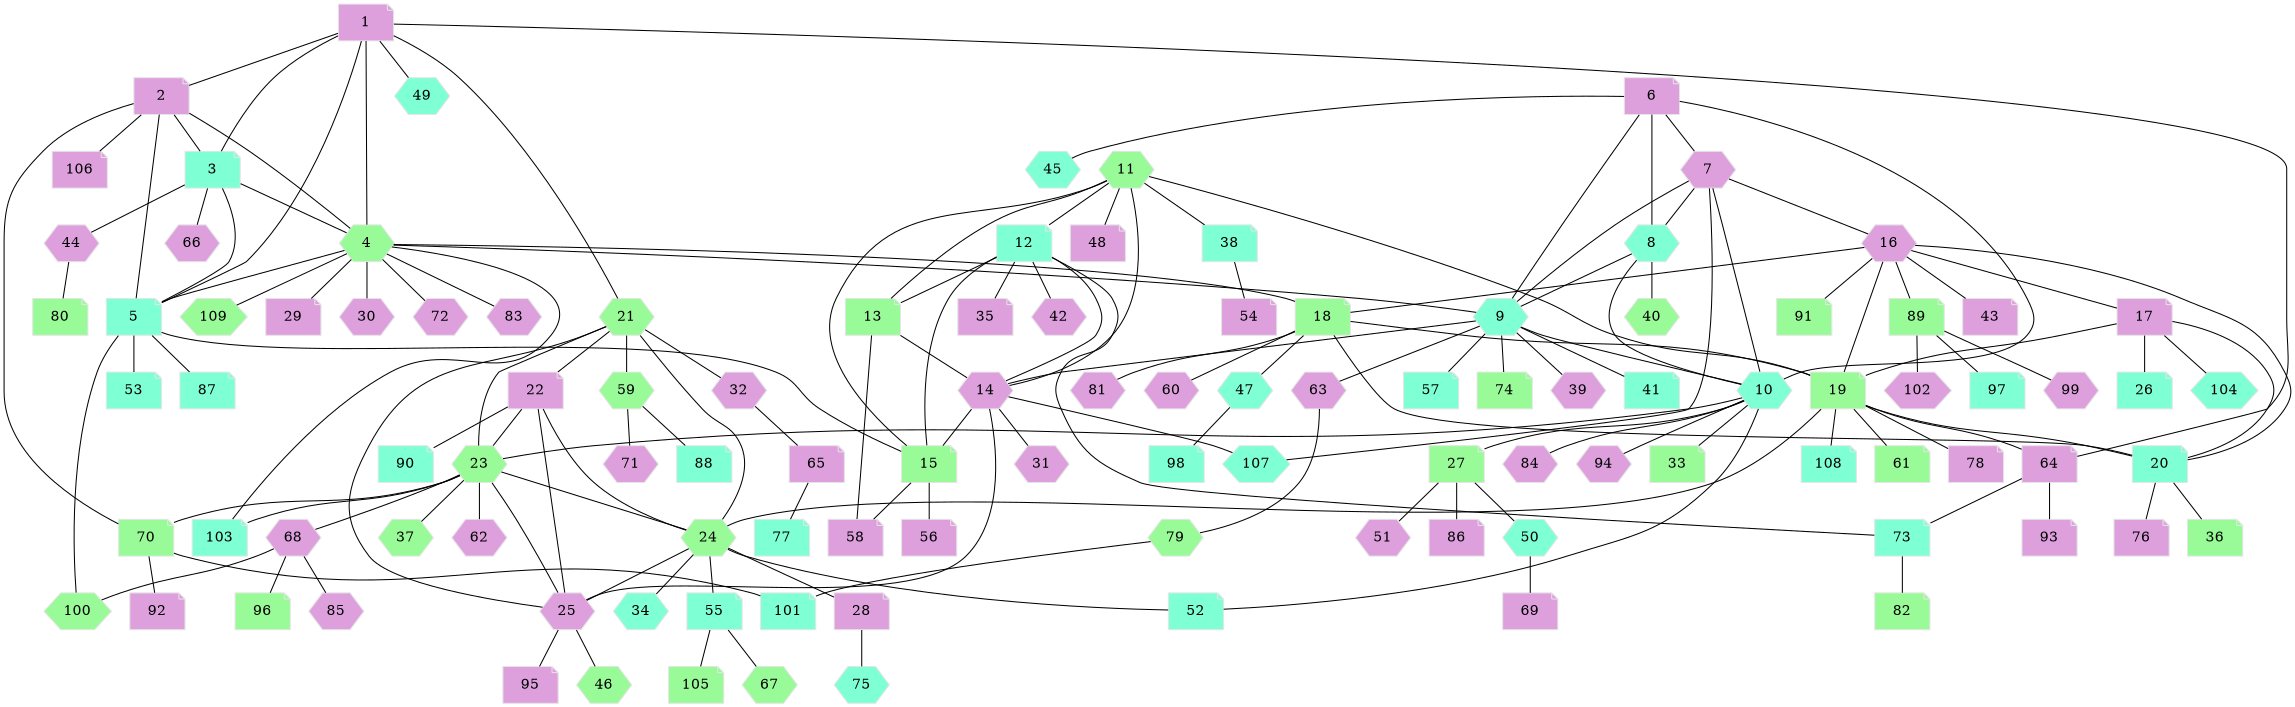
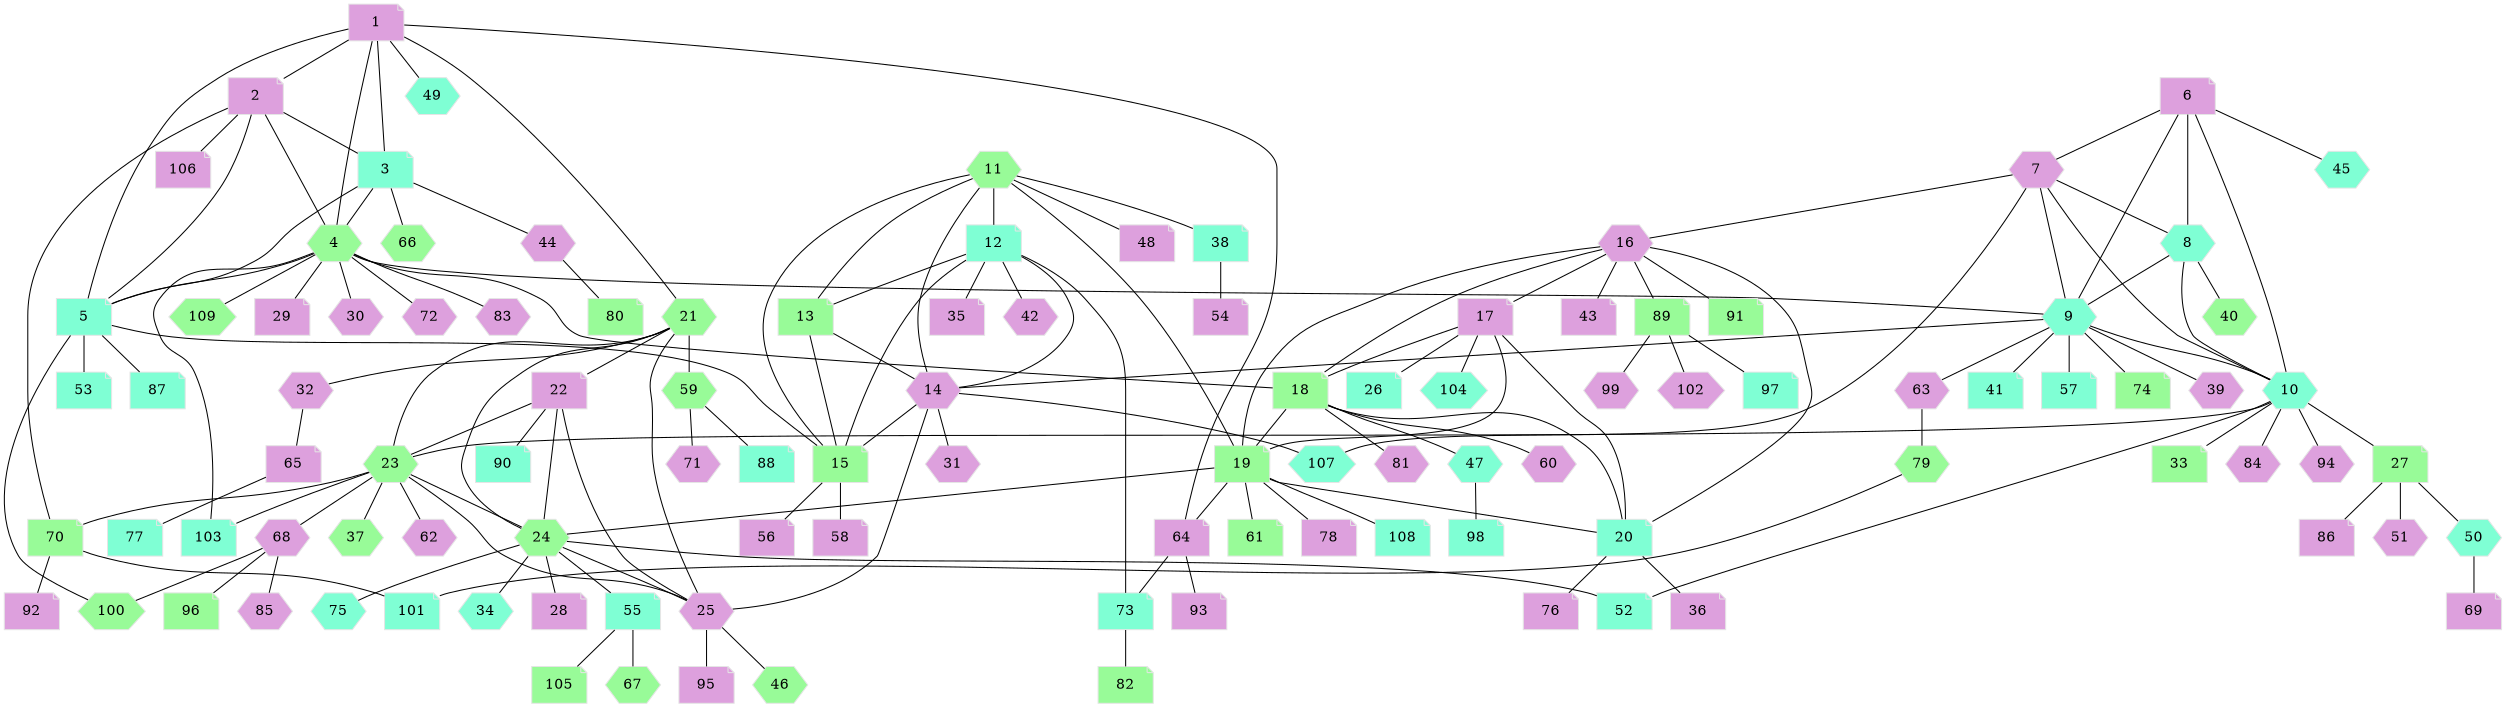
(192, 243) -> (408, 243)
none -> (1393, 350)
(865, 423) -> (823, 390)
(2215, 538) -> (1698, 611)
(862, 648) -> (438, 570)
